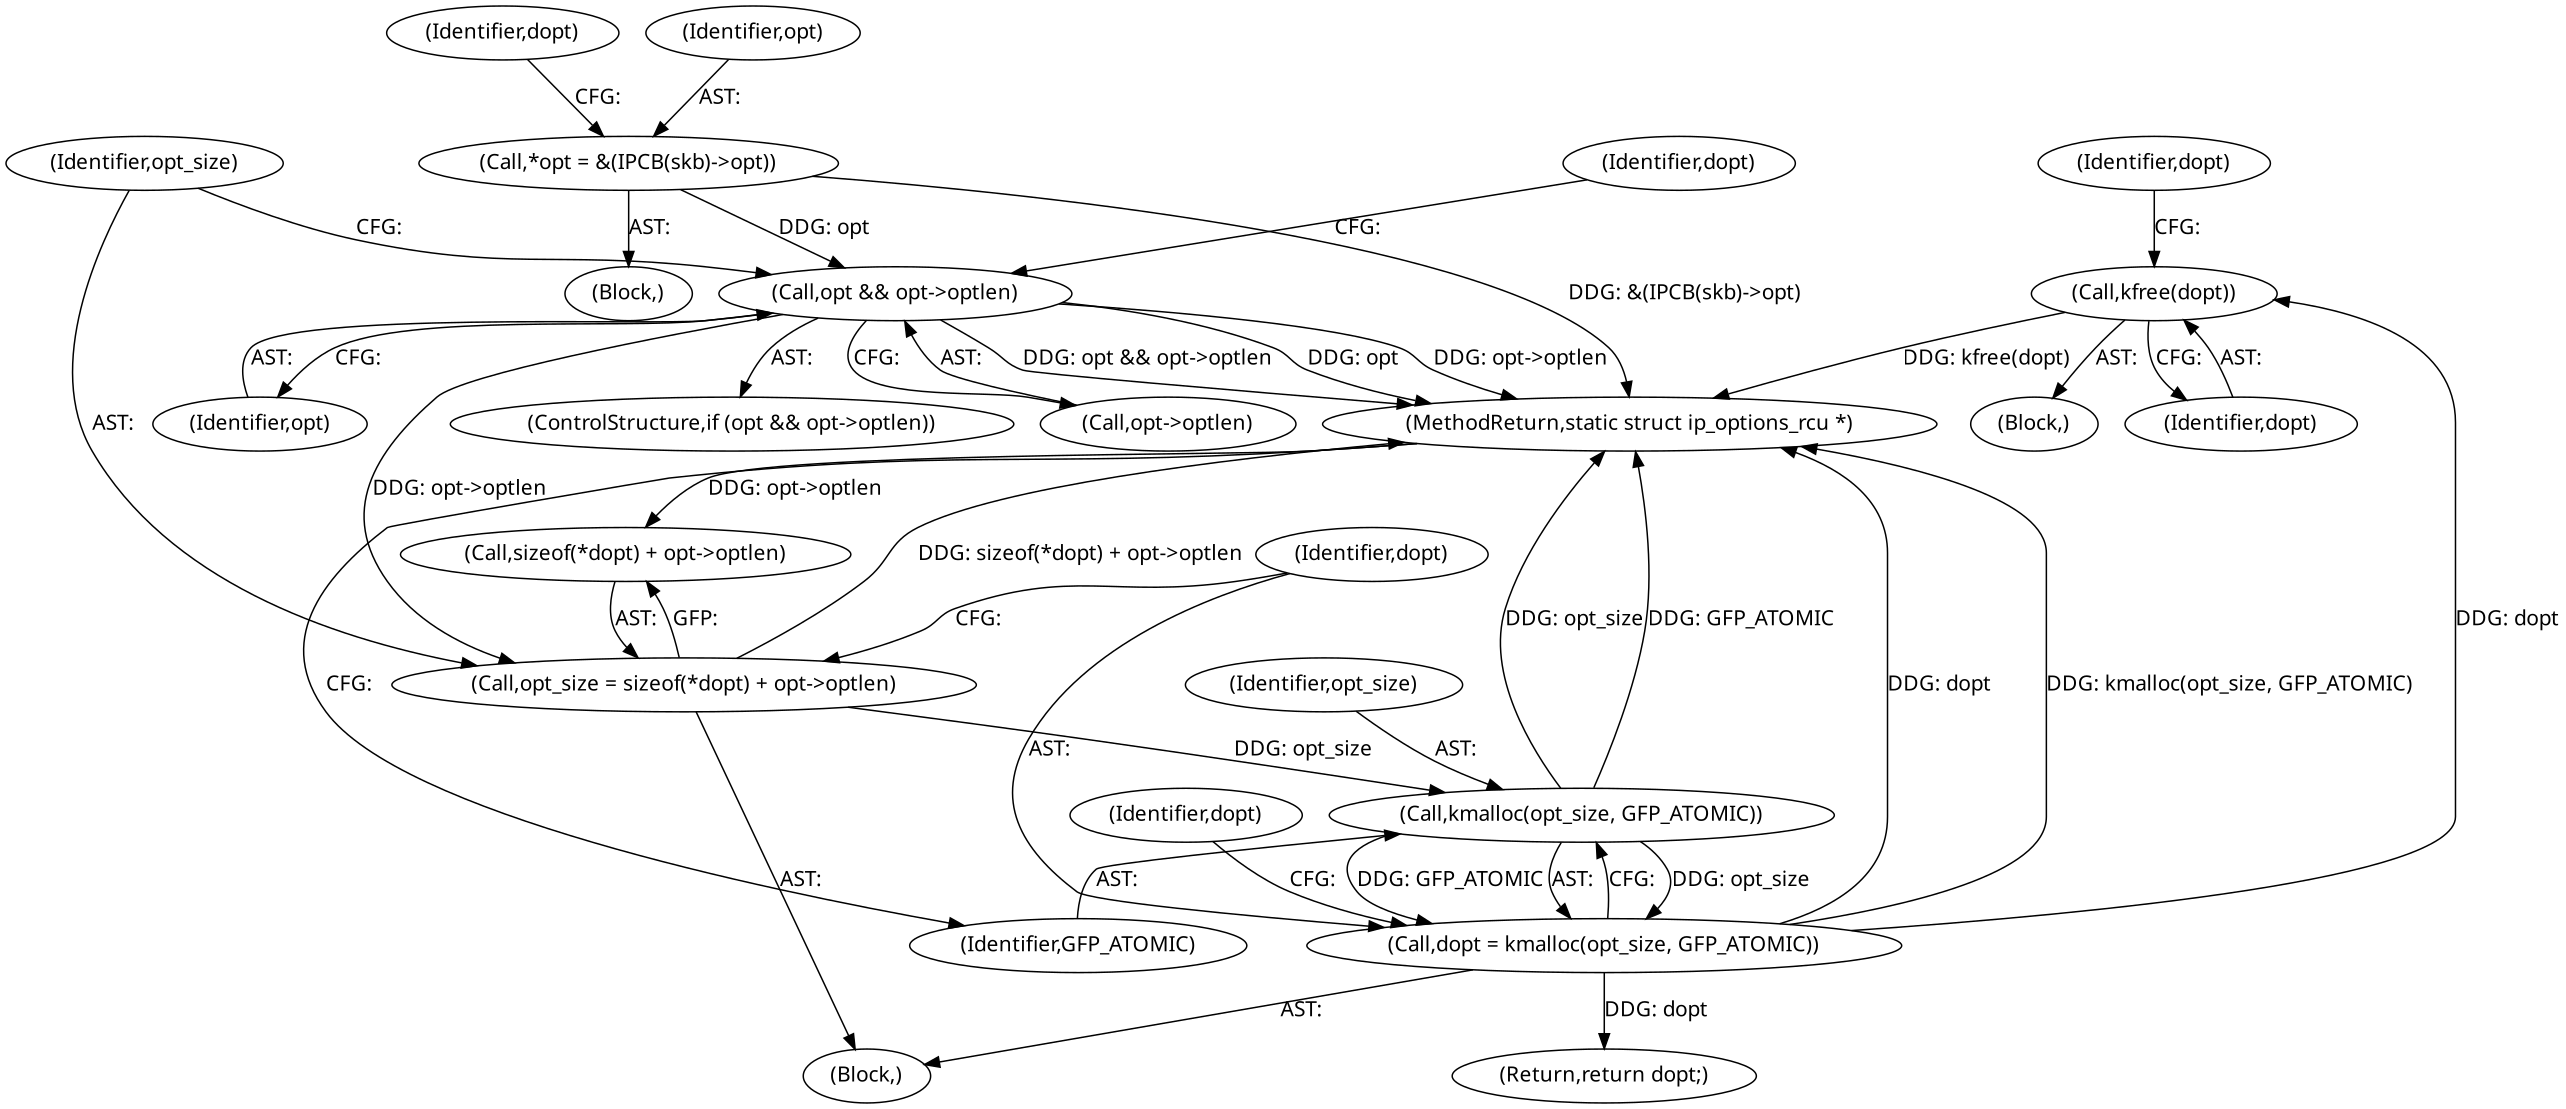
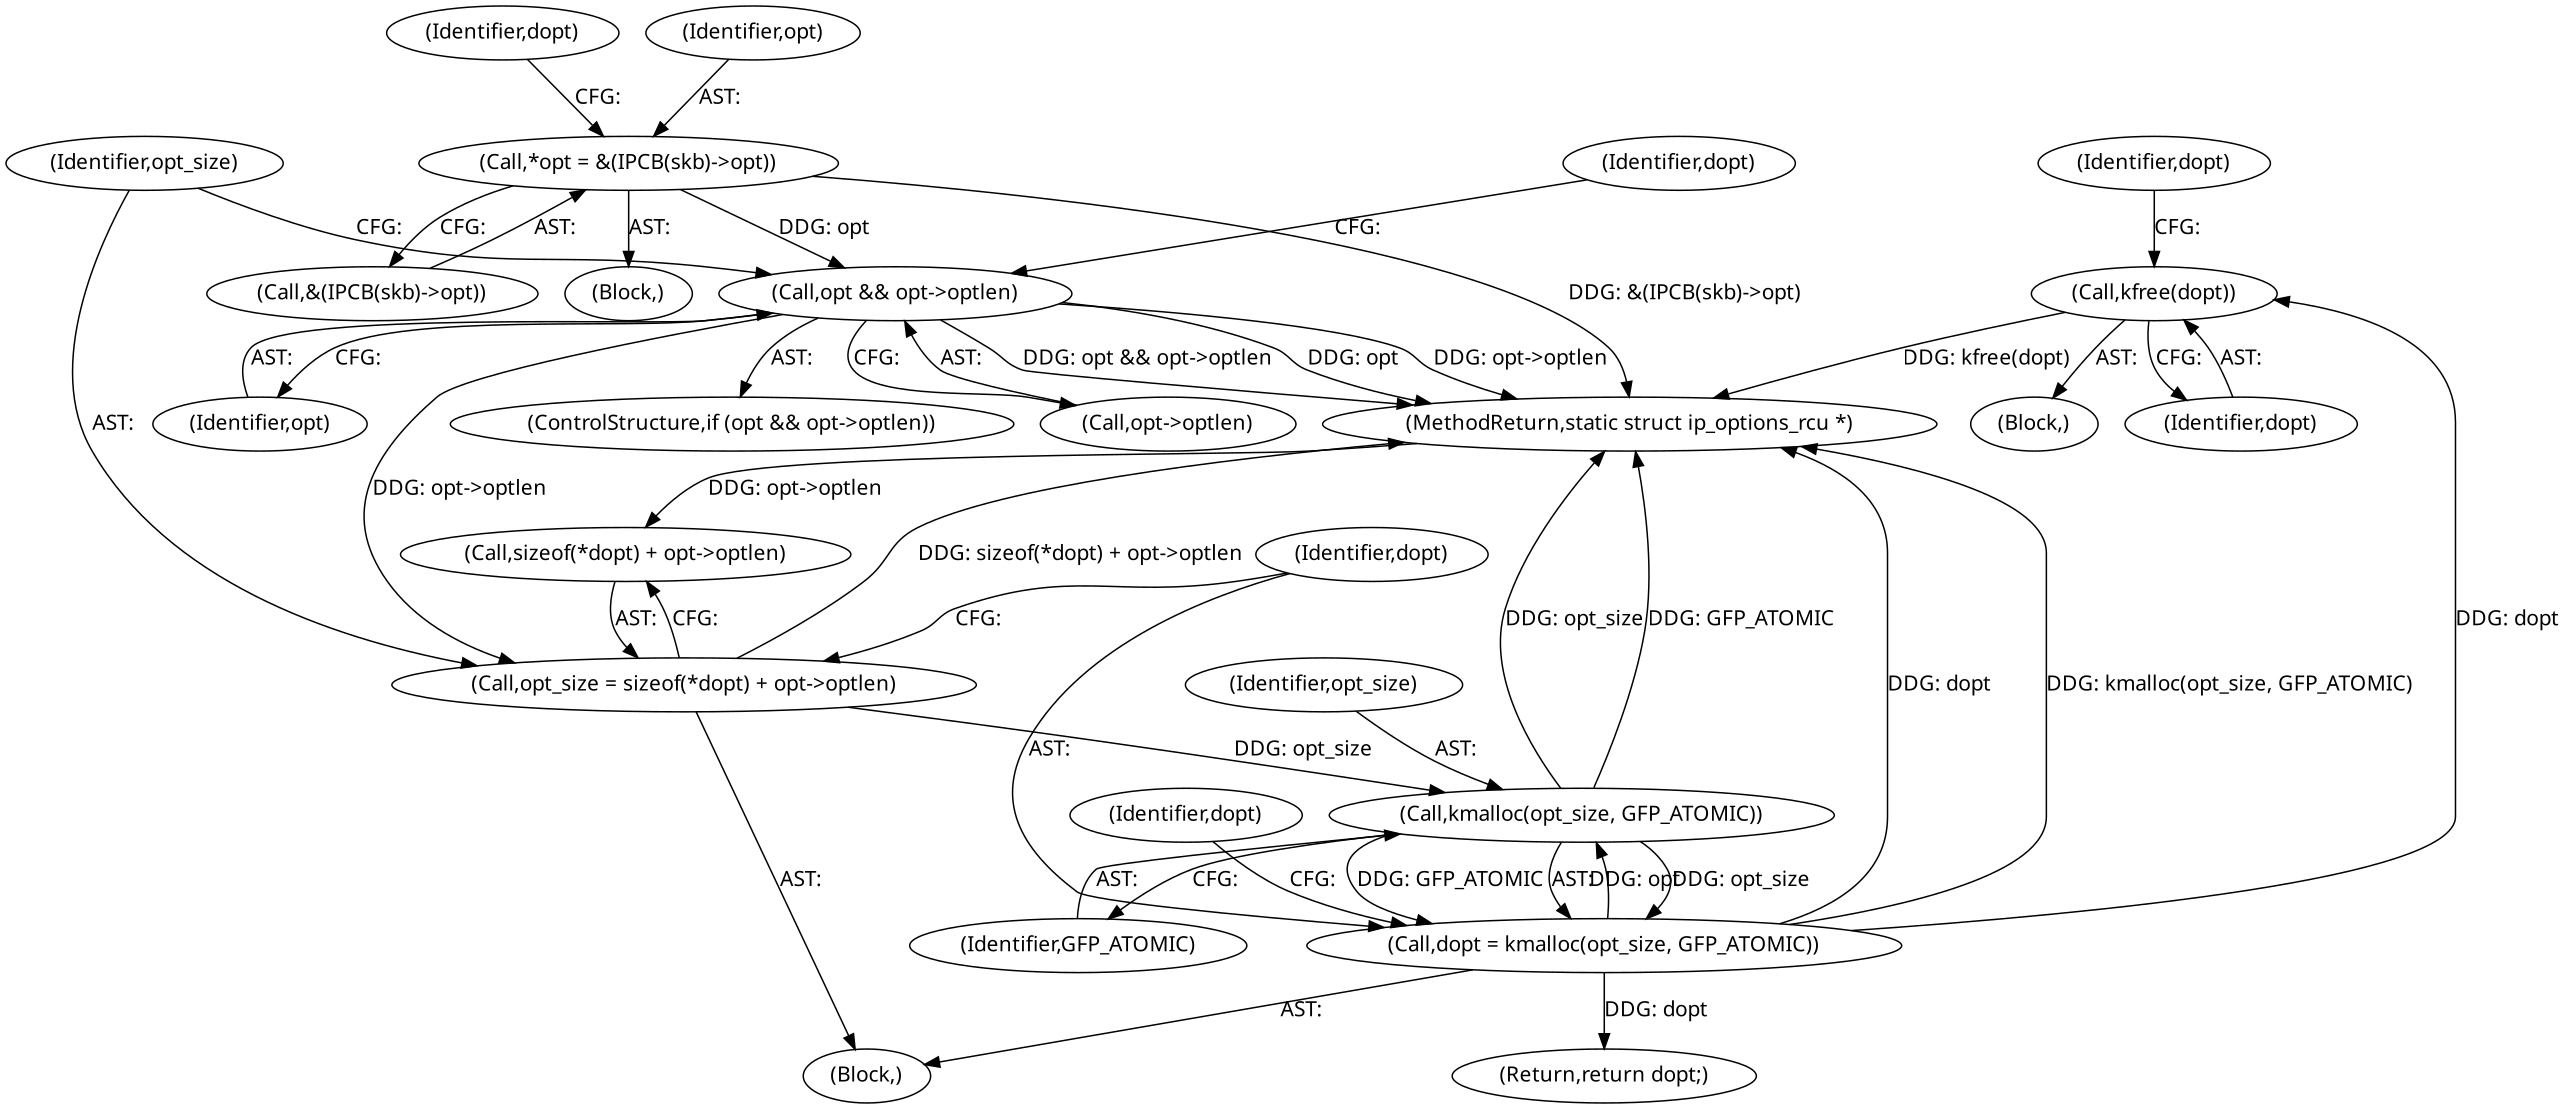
none -> (372, 294)
(461, 514) -> (1217, 862)
(698, 620) -> (698, 620)
(1635, 880) -> (1635, 880)
